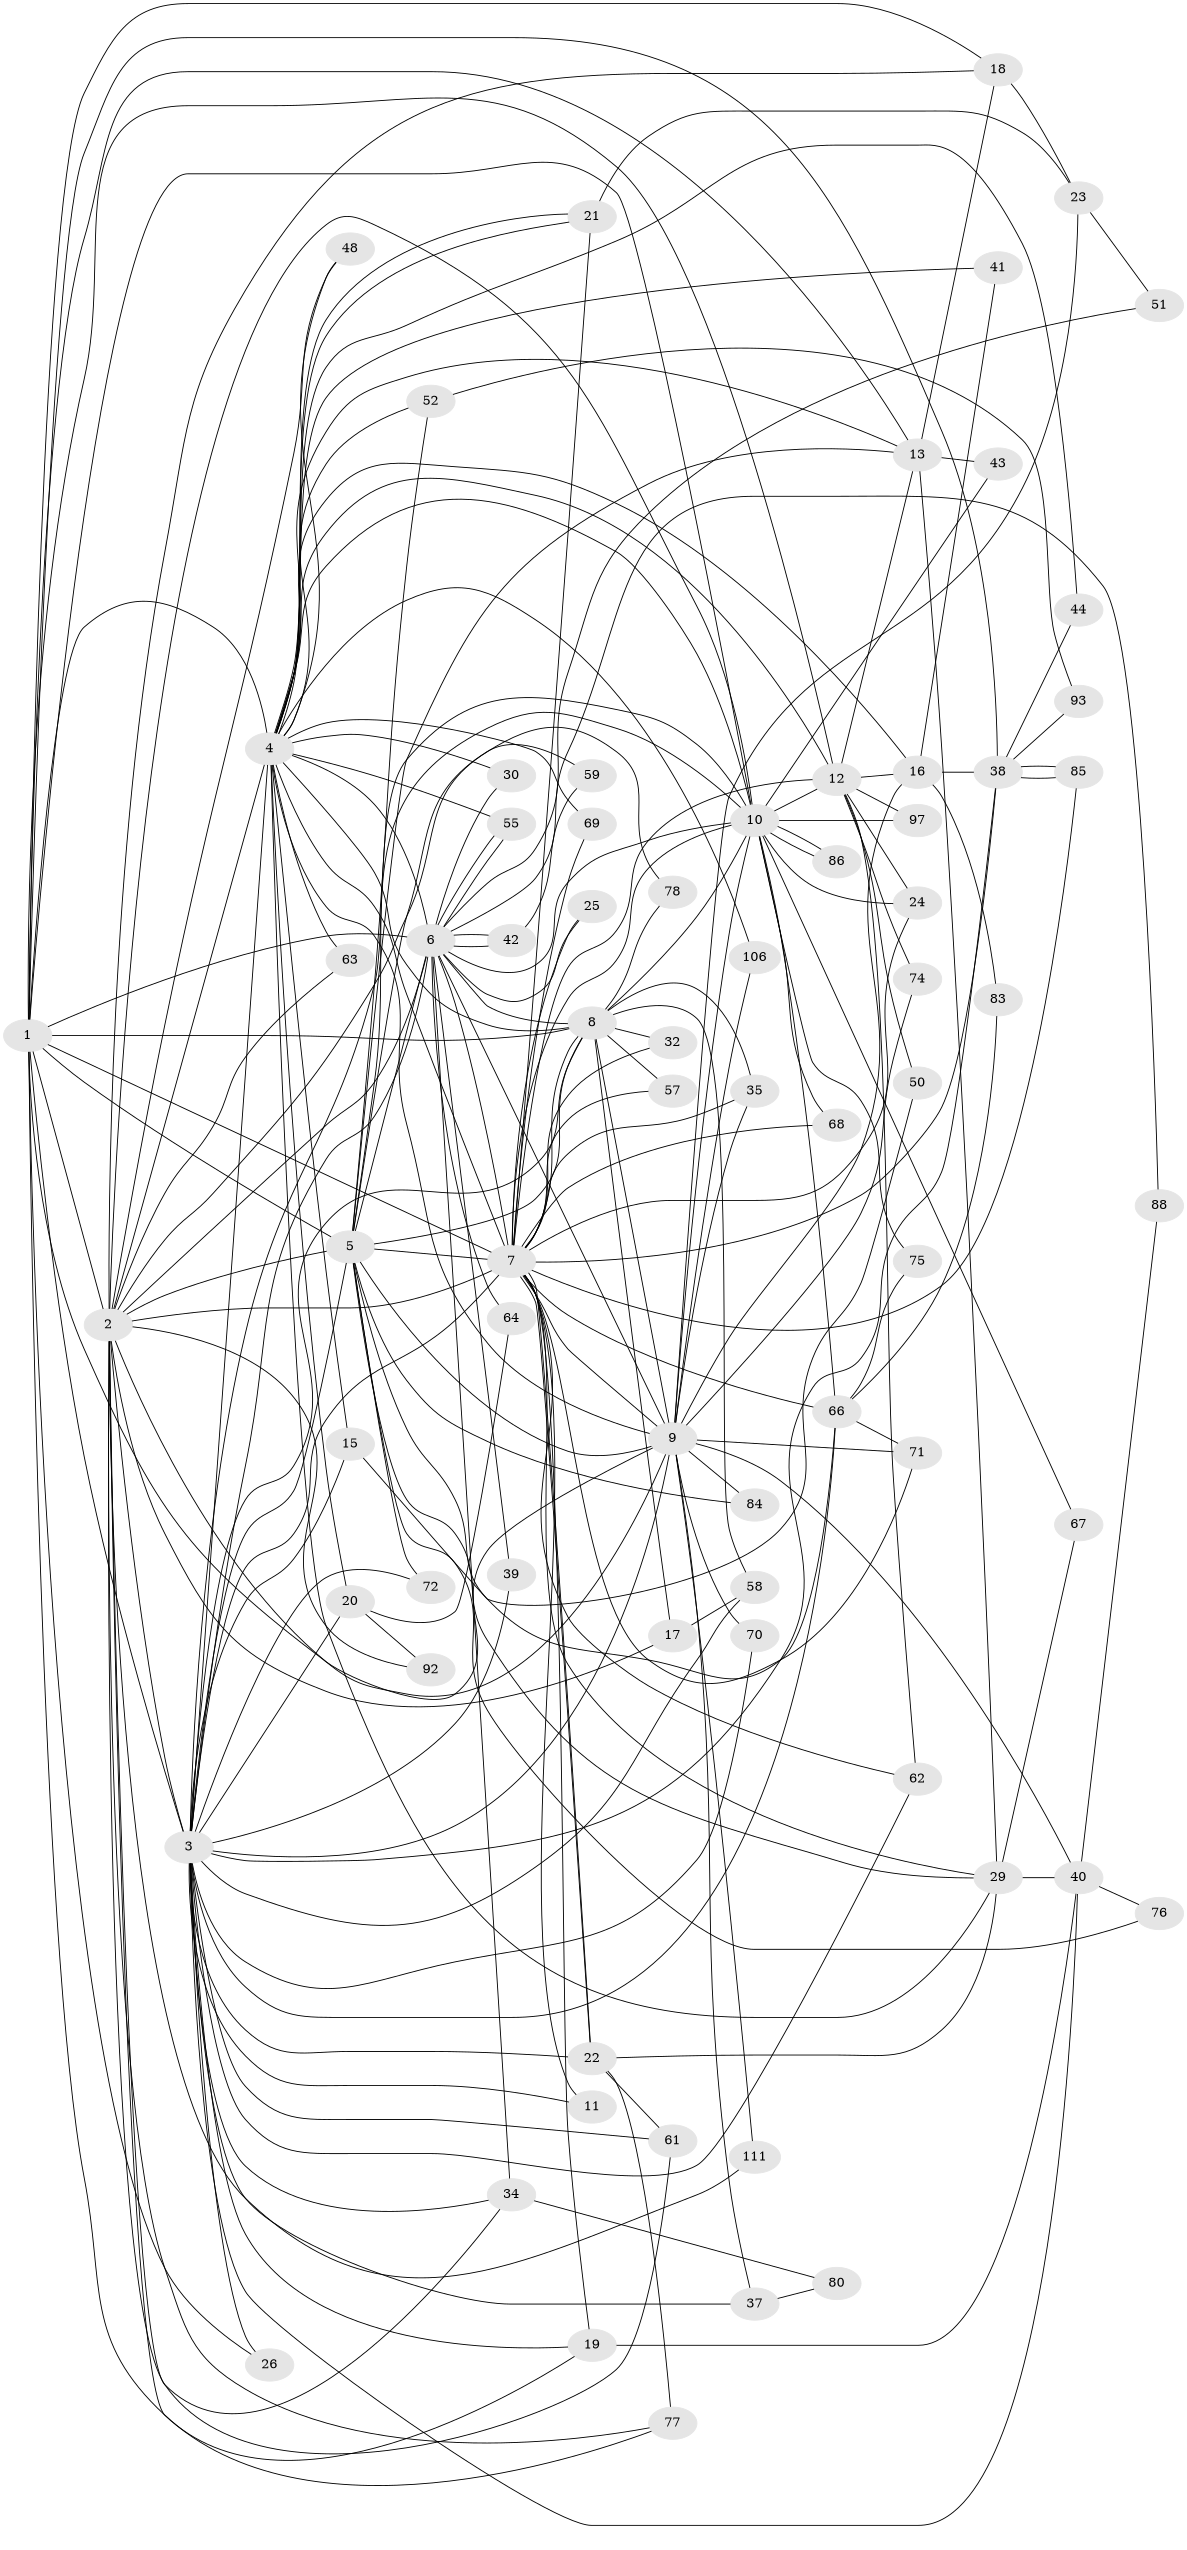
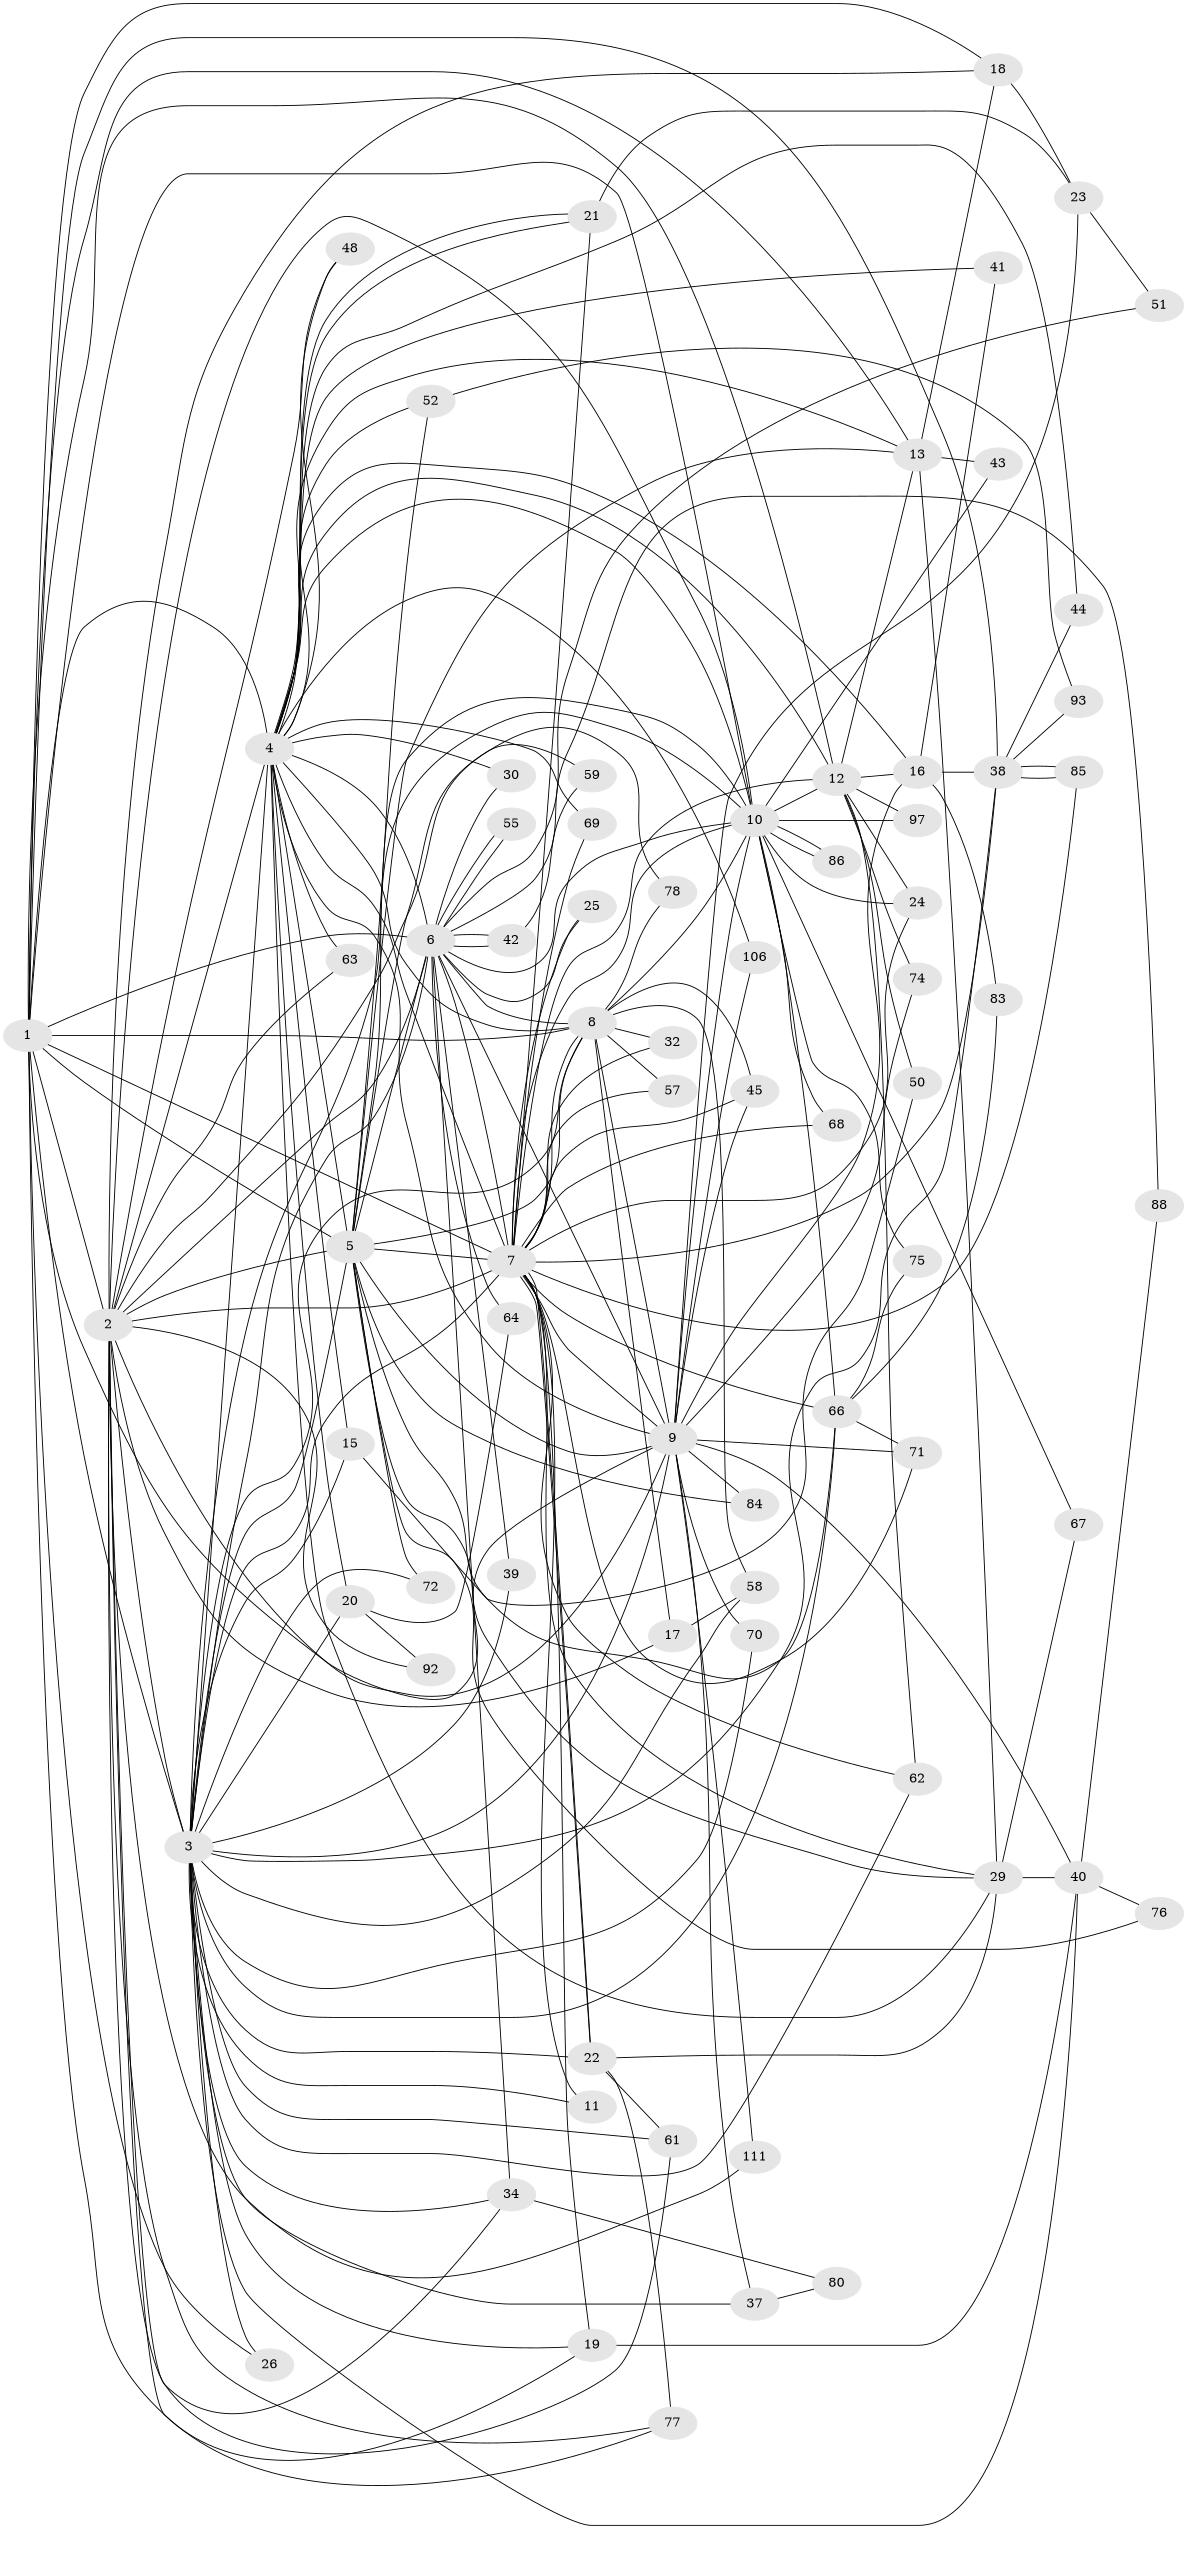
(383, 778) -> (310, 998)
(755, 1091) -> (755, 1091)
